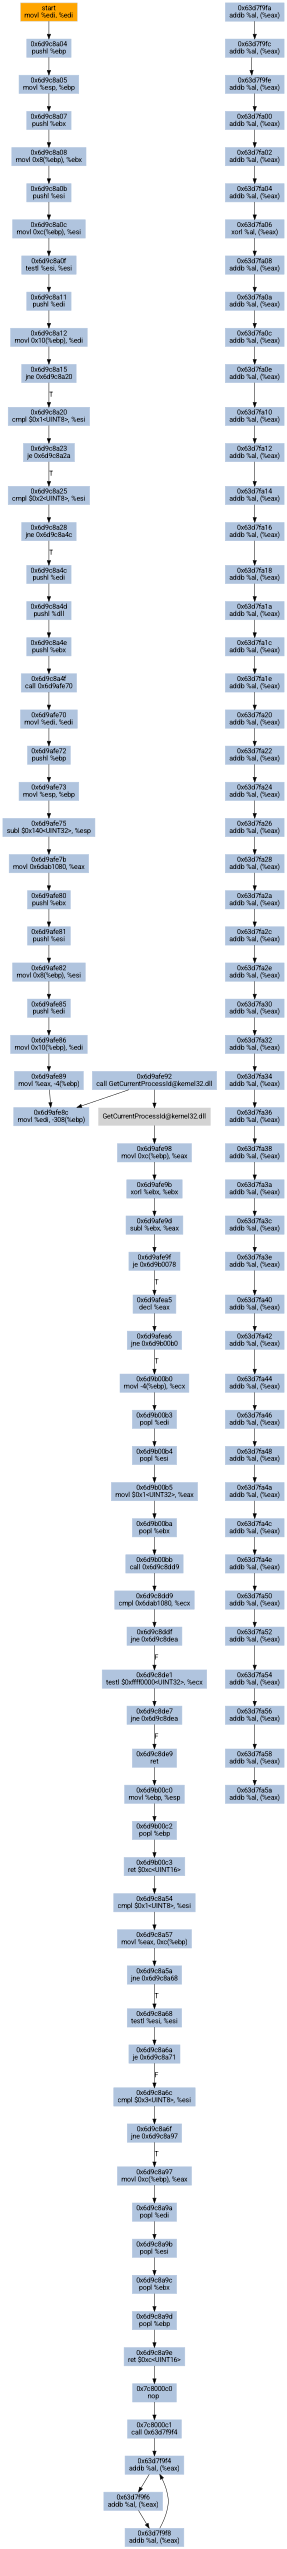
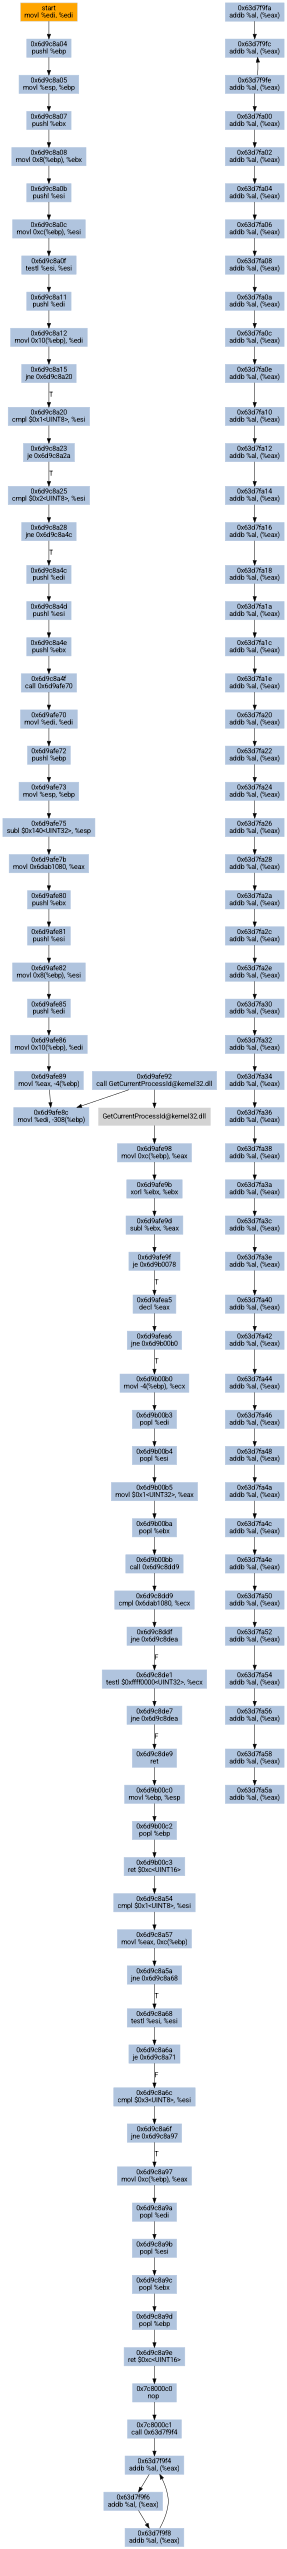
(251, 64) -> (258, 69)
(255, 229) -> (255, 229)
(49, 611) -> (49, 611)
